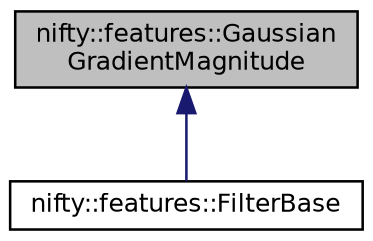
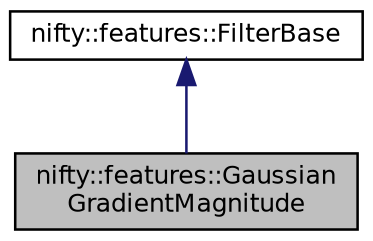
(186, 147) -> (186, 120)
